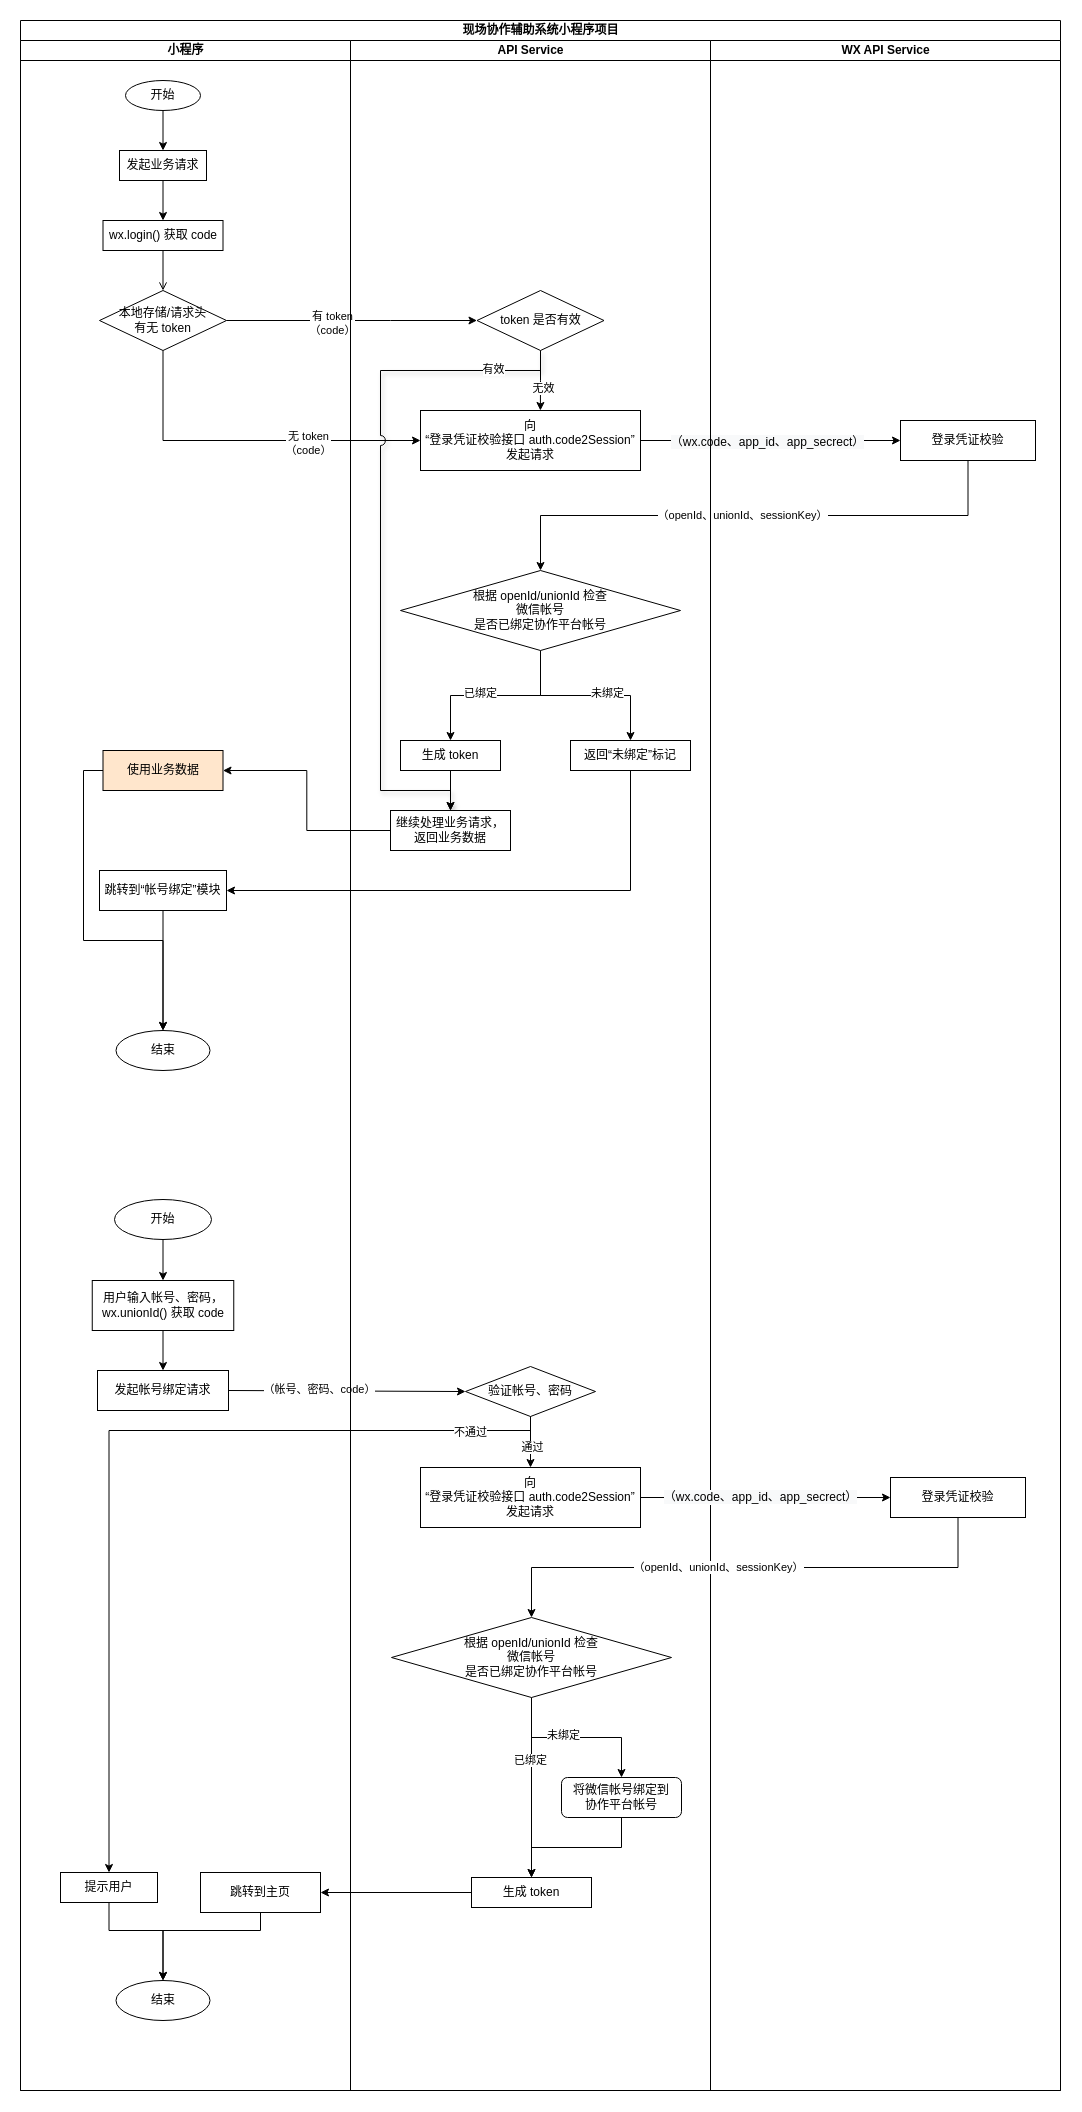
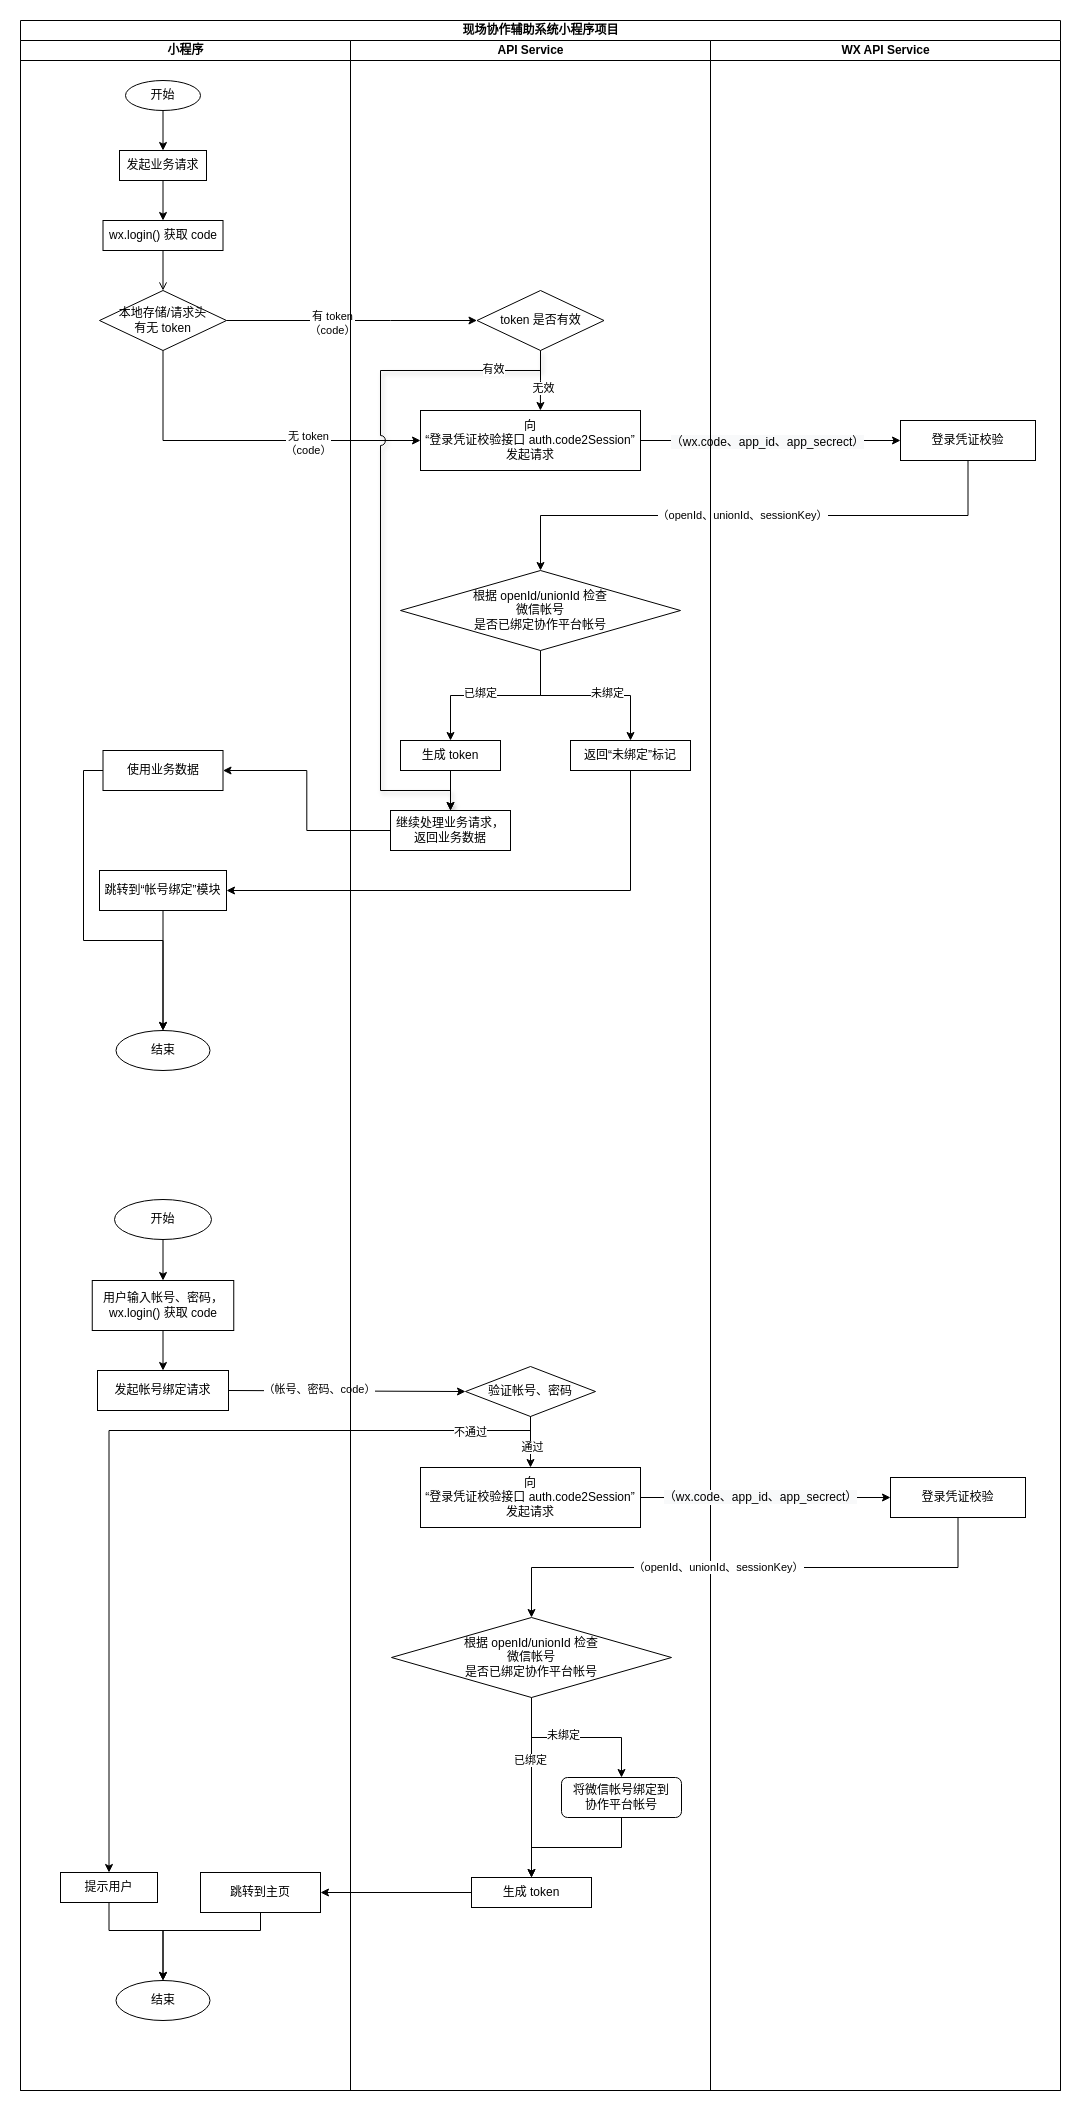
(163, 771) -> (163, 771)
(164, 1306) -> (164, 1306)
